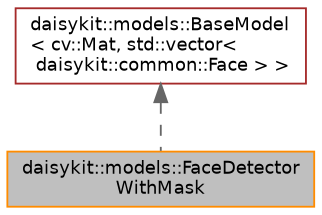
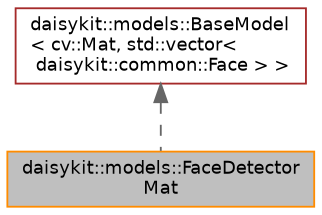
(161, 179) -> (161, 179)
